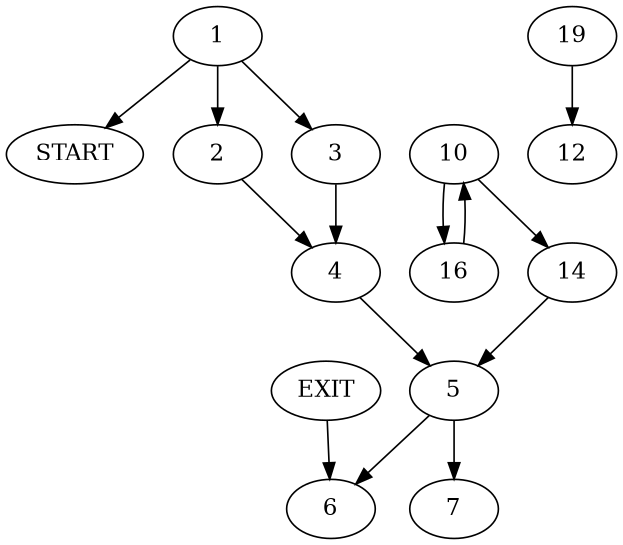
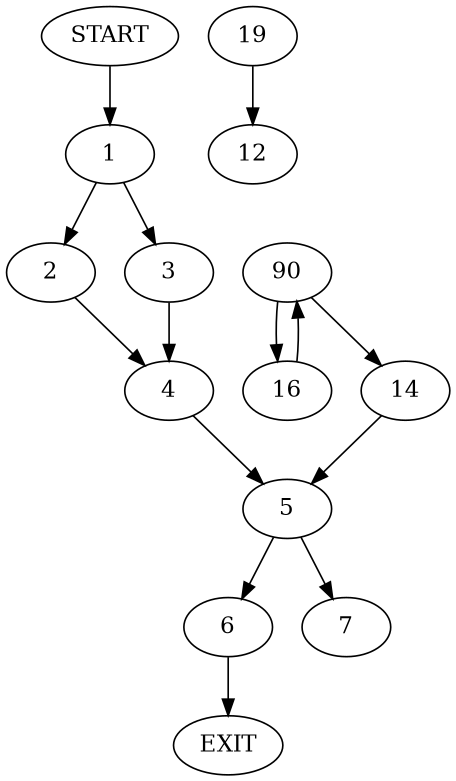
(154, 89) -> (110, 87)
(454, 154) -> (287, 273)
(328, 442) -> (228, 678)
